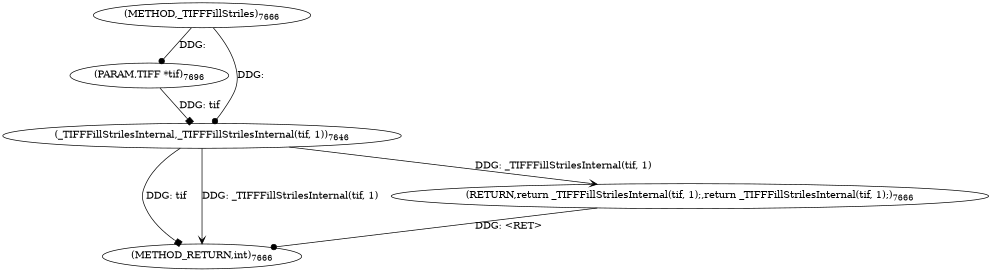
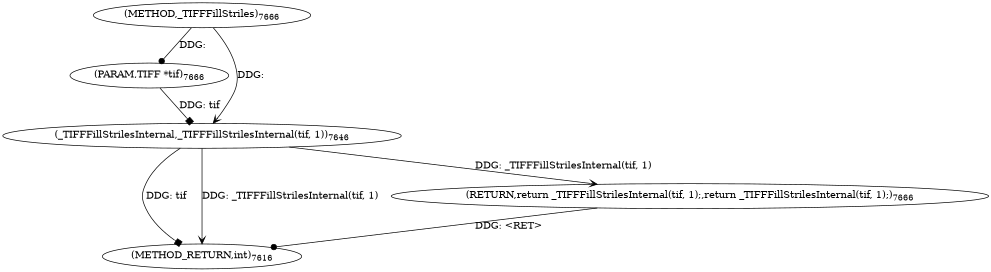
(237, 73) -> (237, 73)
(194, 75) -> (194, 75)
(262, 255) -> (262, 255)
